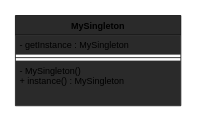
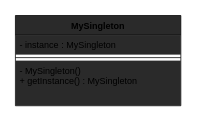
(81, 45) -> (72, 45)
(54, 71) -> (54, 71)
